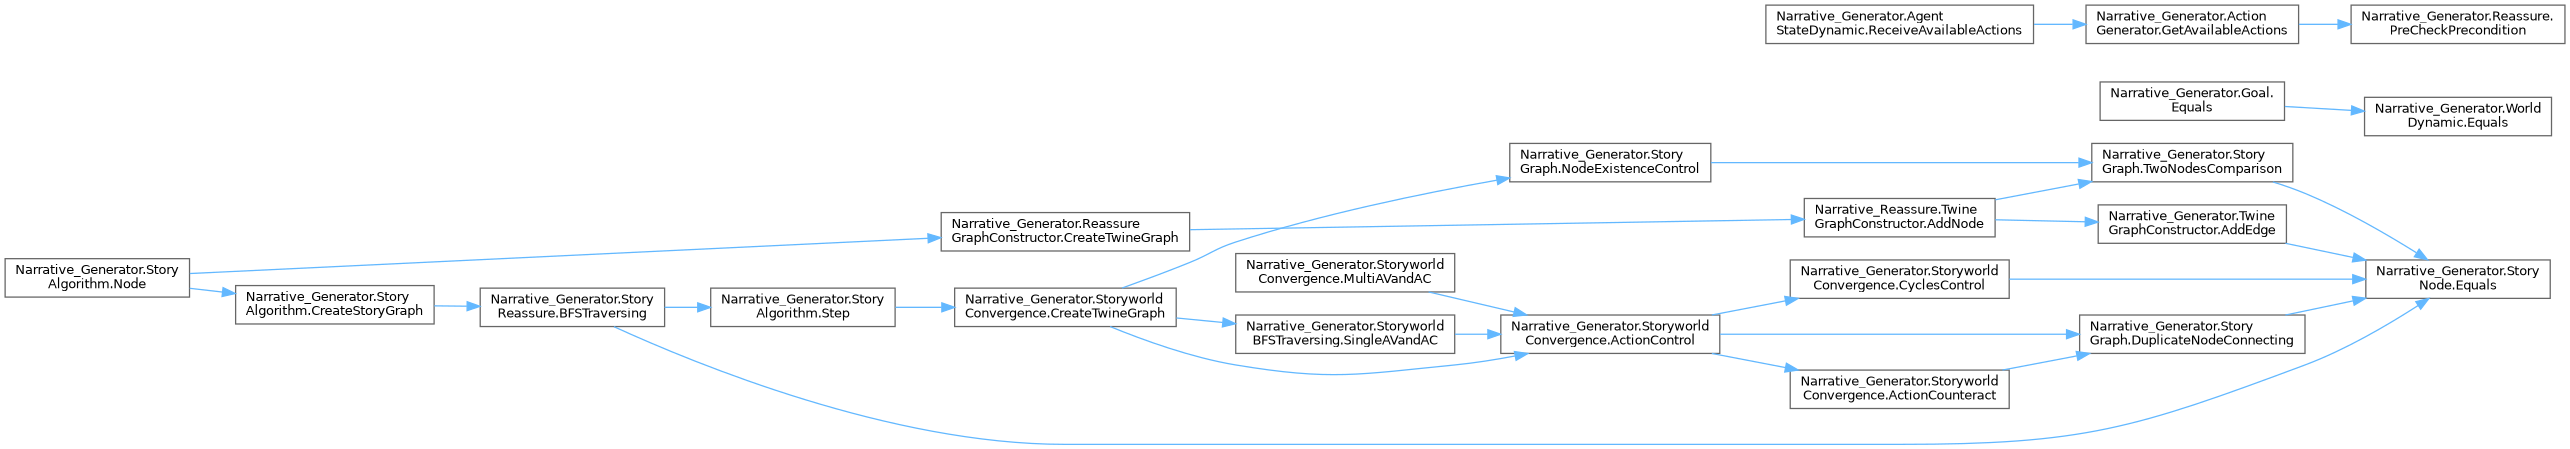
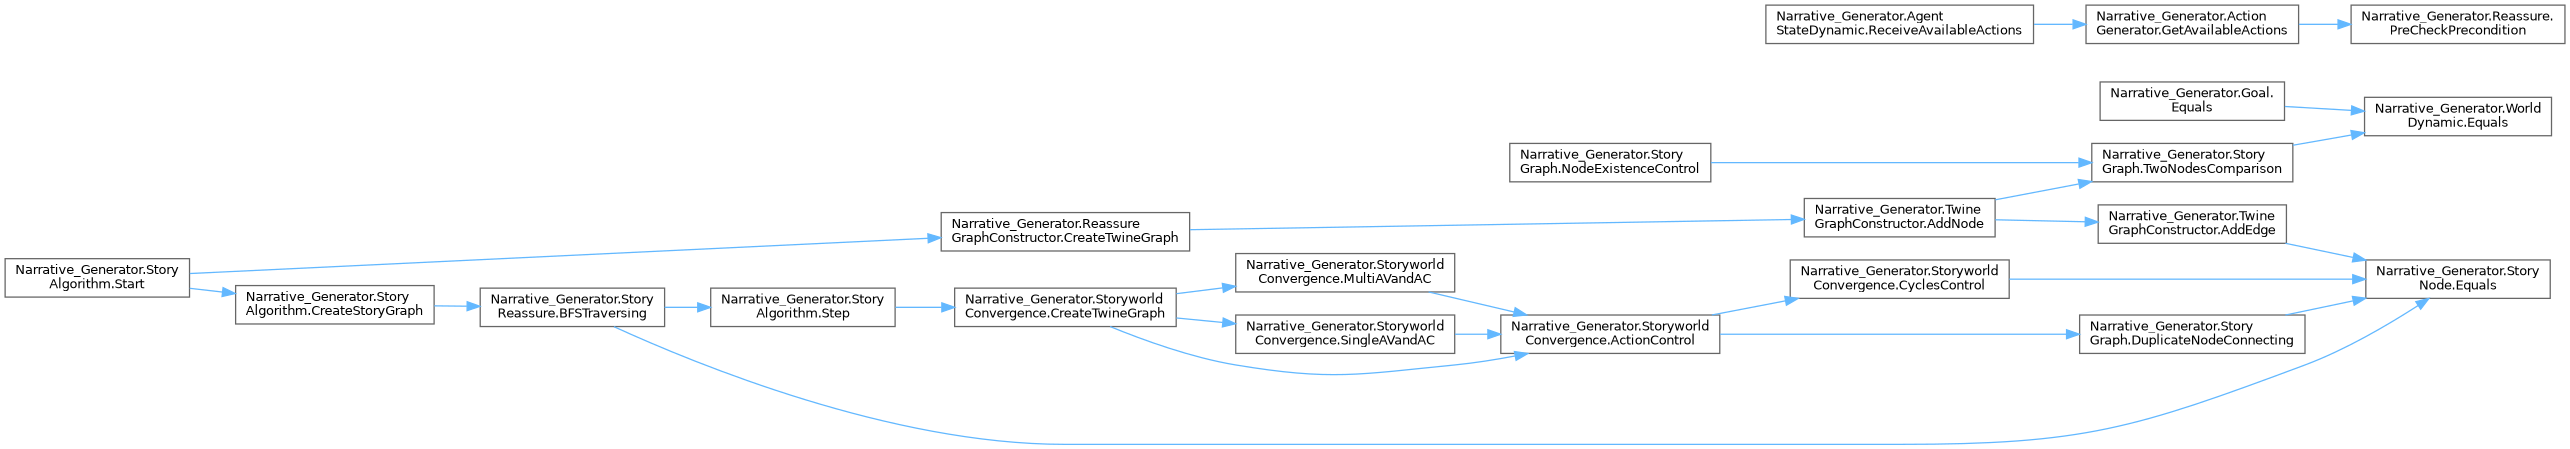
(2347, 213) -> (2322, 140)
(1900, 218) -> (1900, 218)
(1315, 219) -> (1200, 291)
(97, 278) -> (97, 278)
(1345, 334) -> (1345, 334)
(1900, 389) -> none
